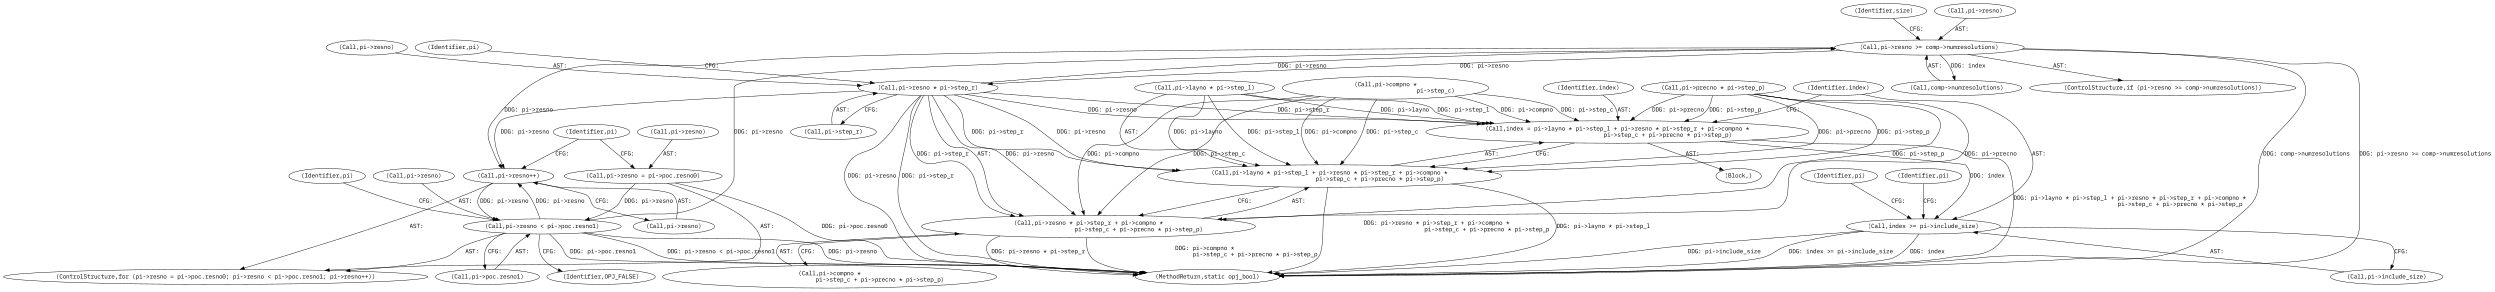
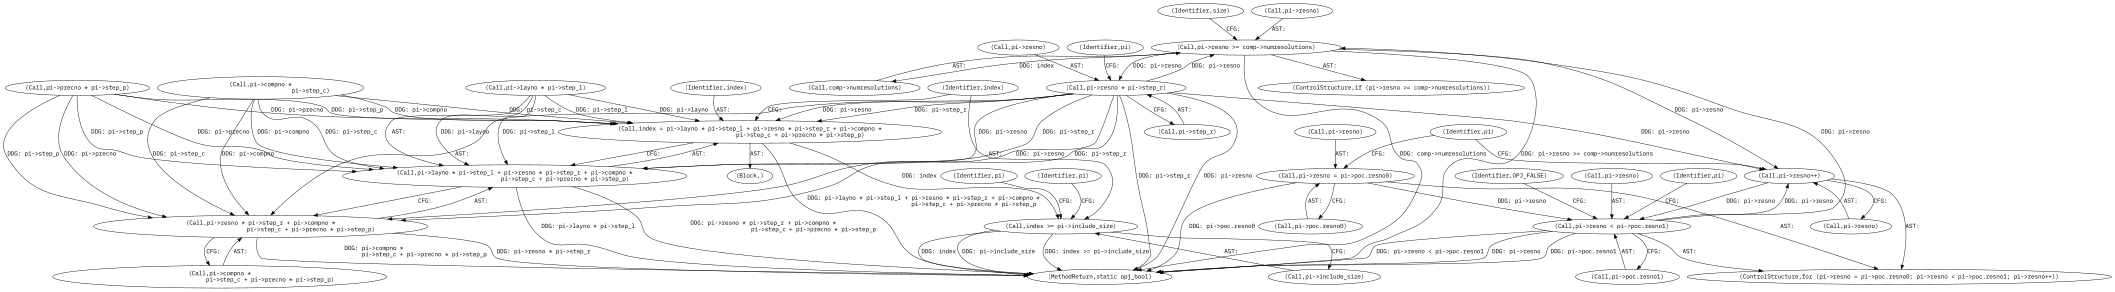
none -> (1311, 226)
(541, 256) -> (1558, 200)
